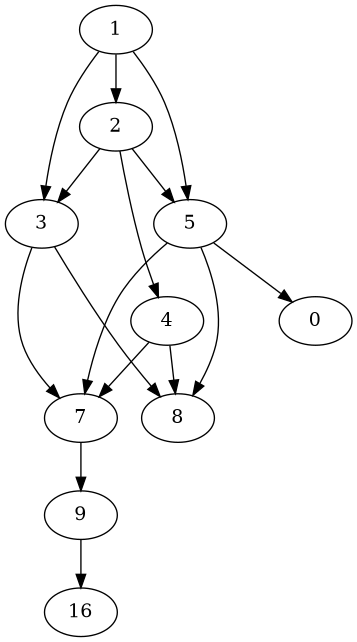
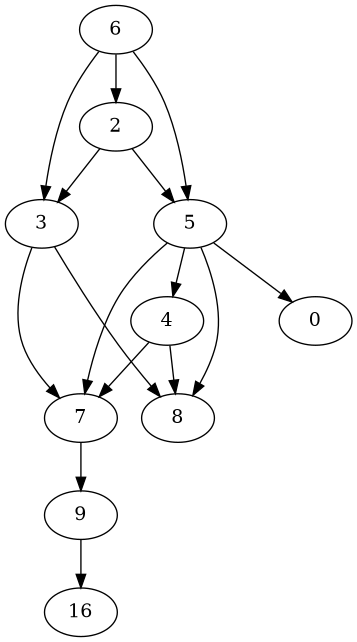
(116, 30) -> (116, 30)
(134, 218) -> (180, 266)
